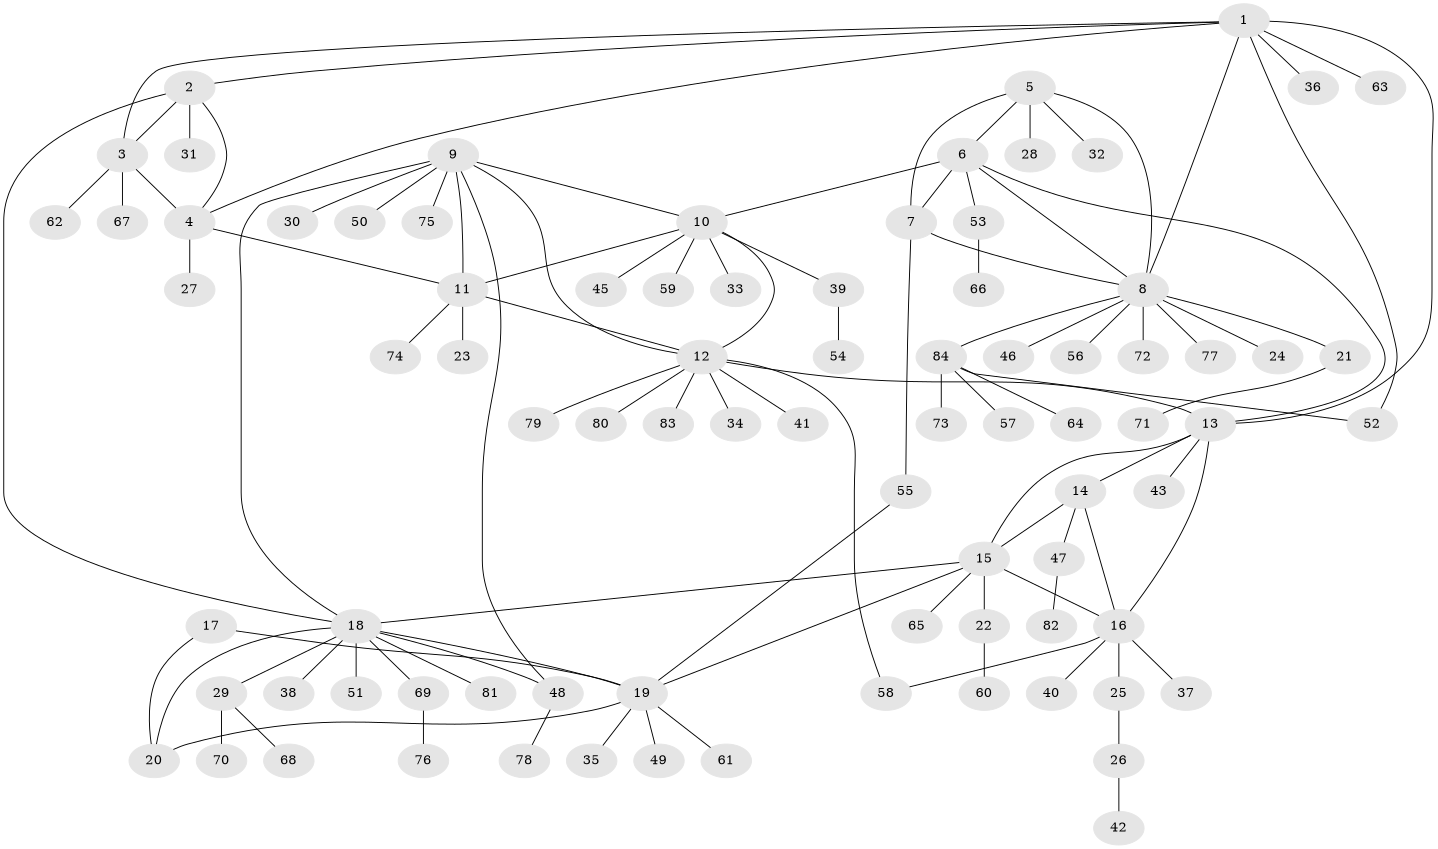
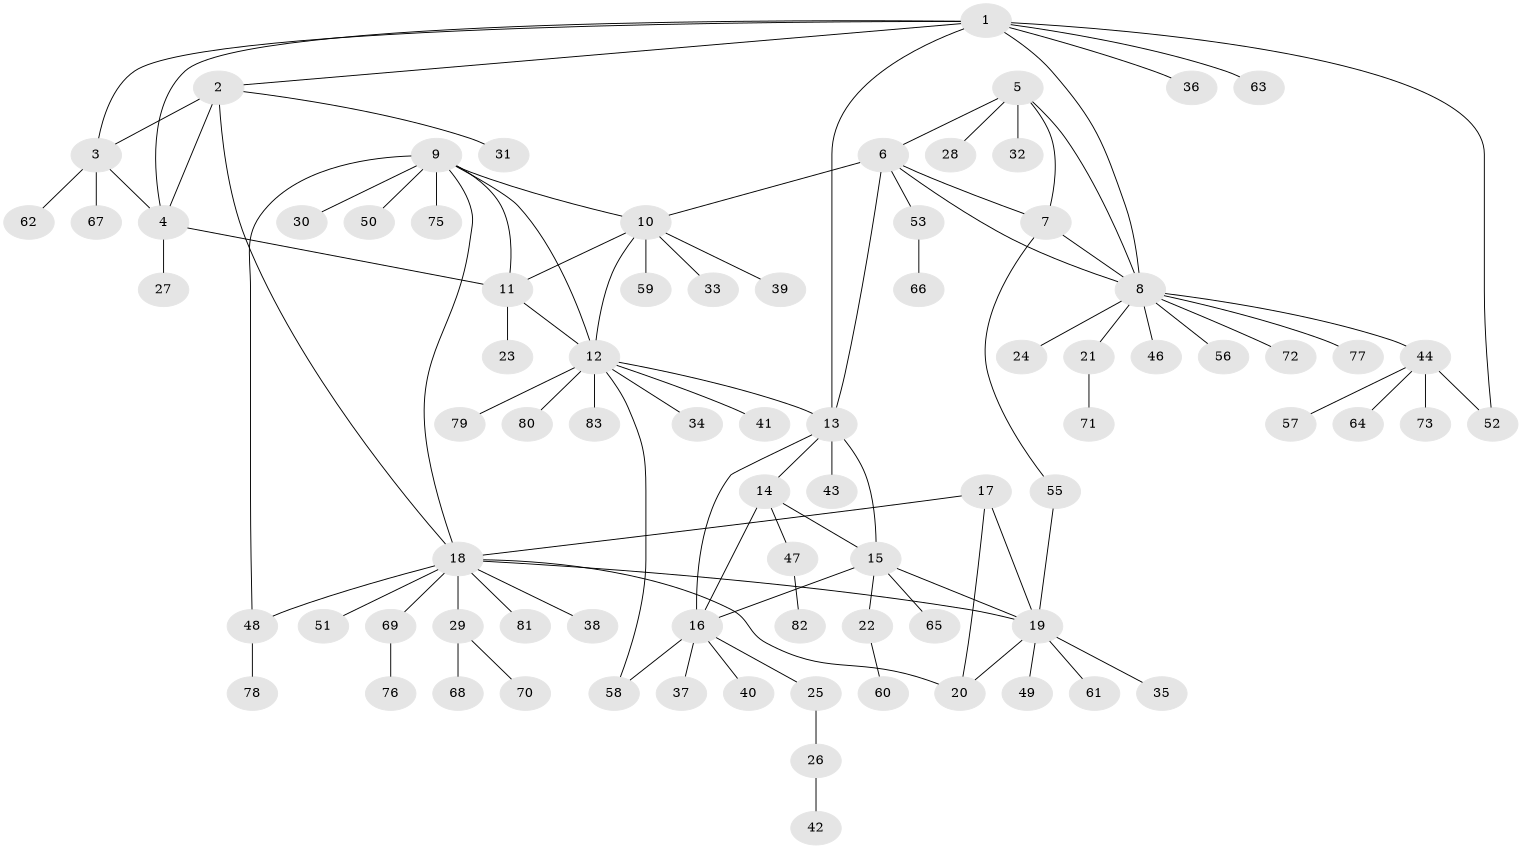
(601, 290) -> none
(395, 357) -> none
(838, 357) -> none
(941, 357) -> (1425, 357)
(670, 593) -> (722, 526)
